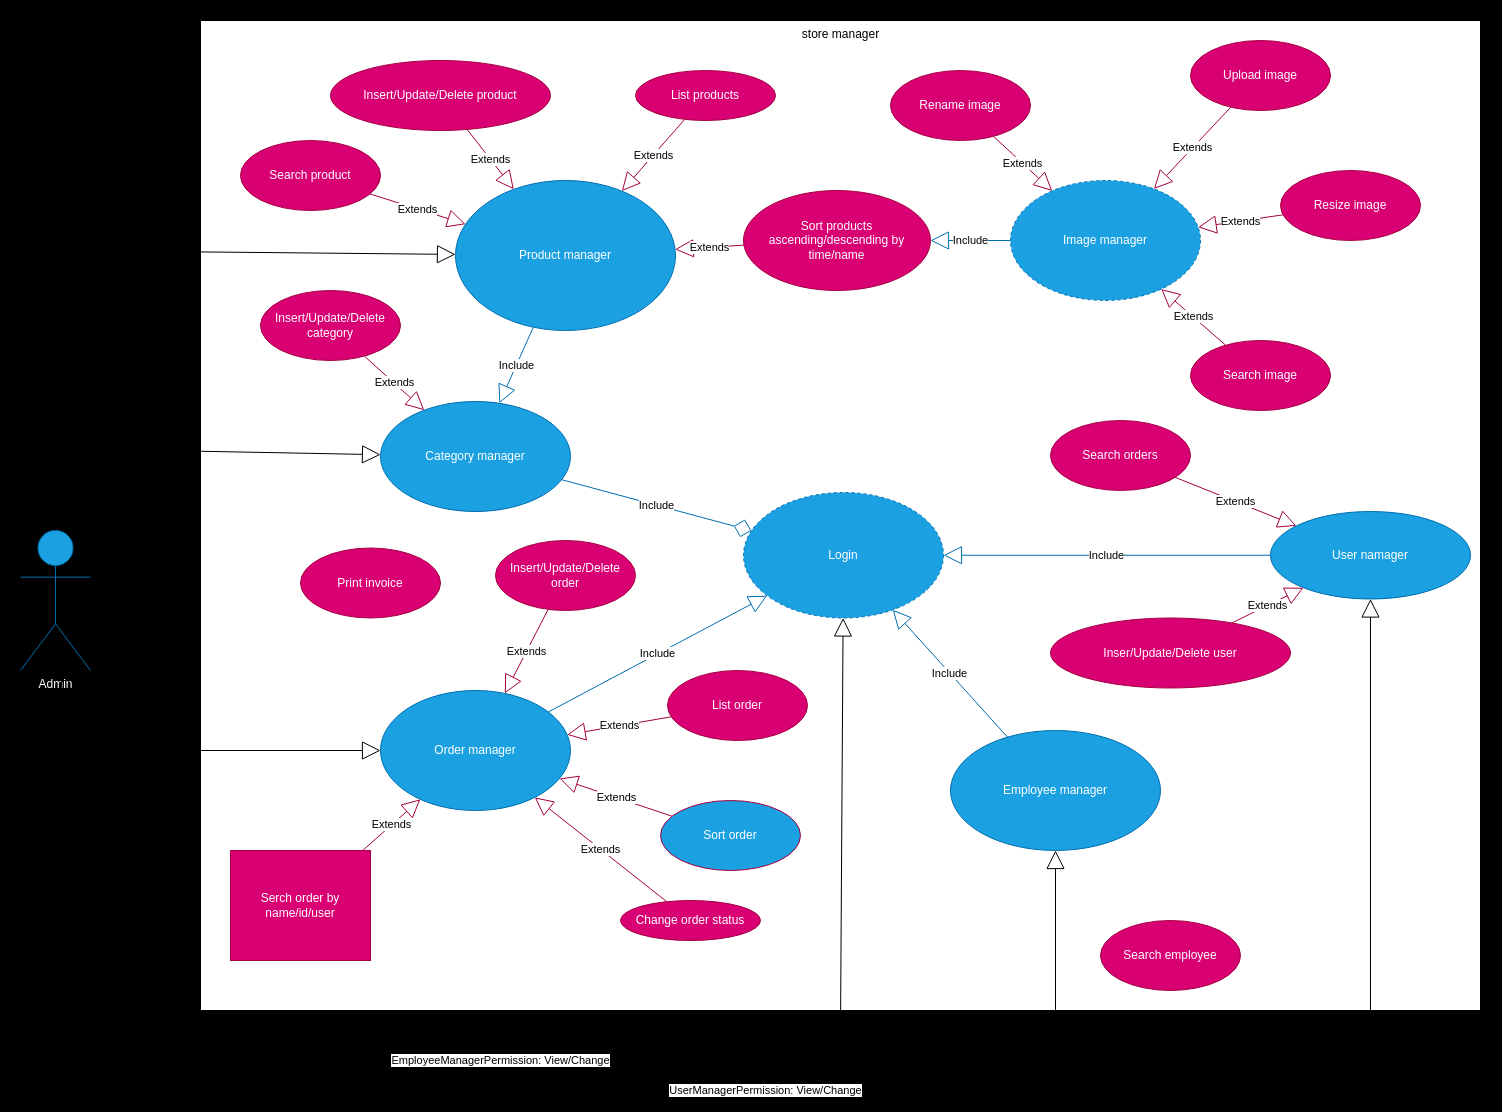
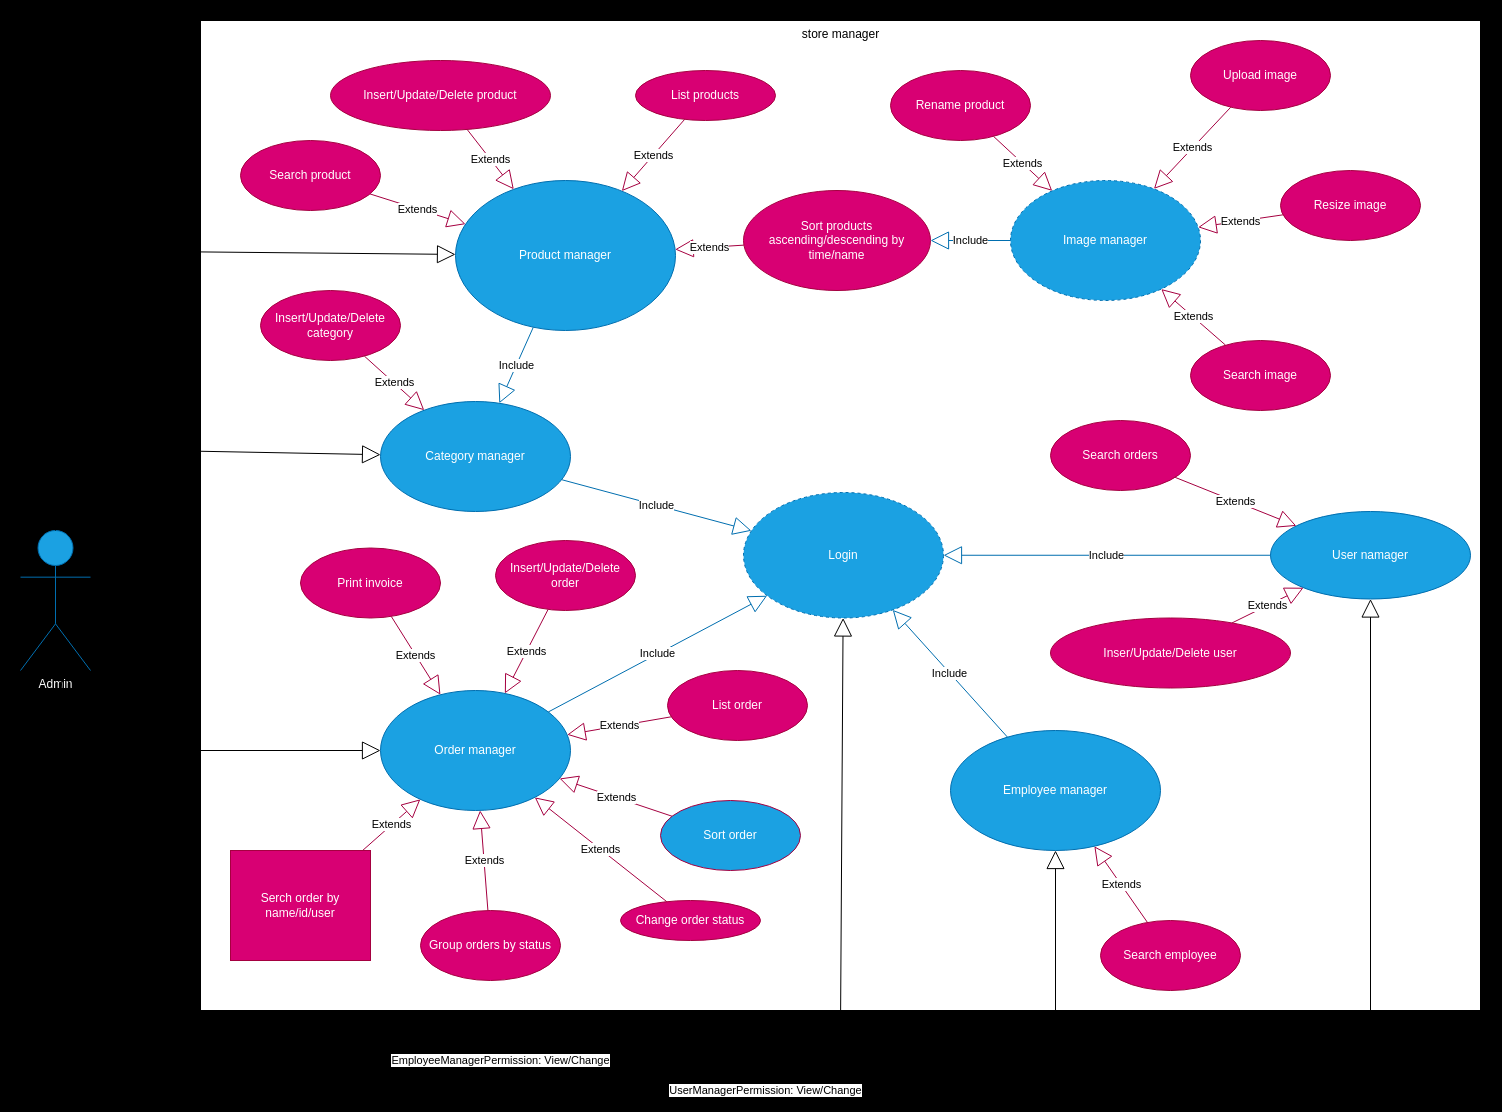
(961, 106) -> (961, 106)
(732, 526) -> (732, 526)
none -> (411, 648)
none -> (485, 870)
none -> (1126, 892)
none -> (491, 946)
